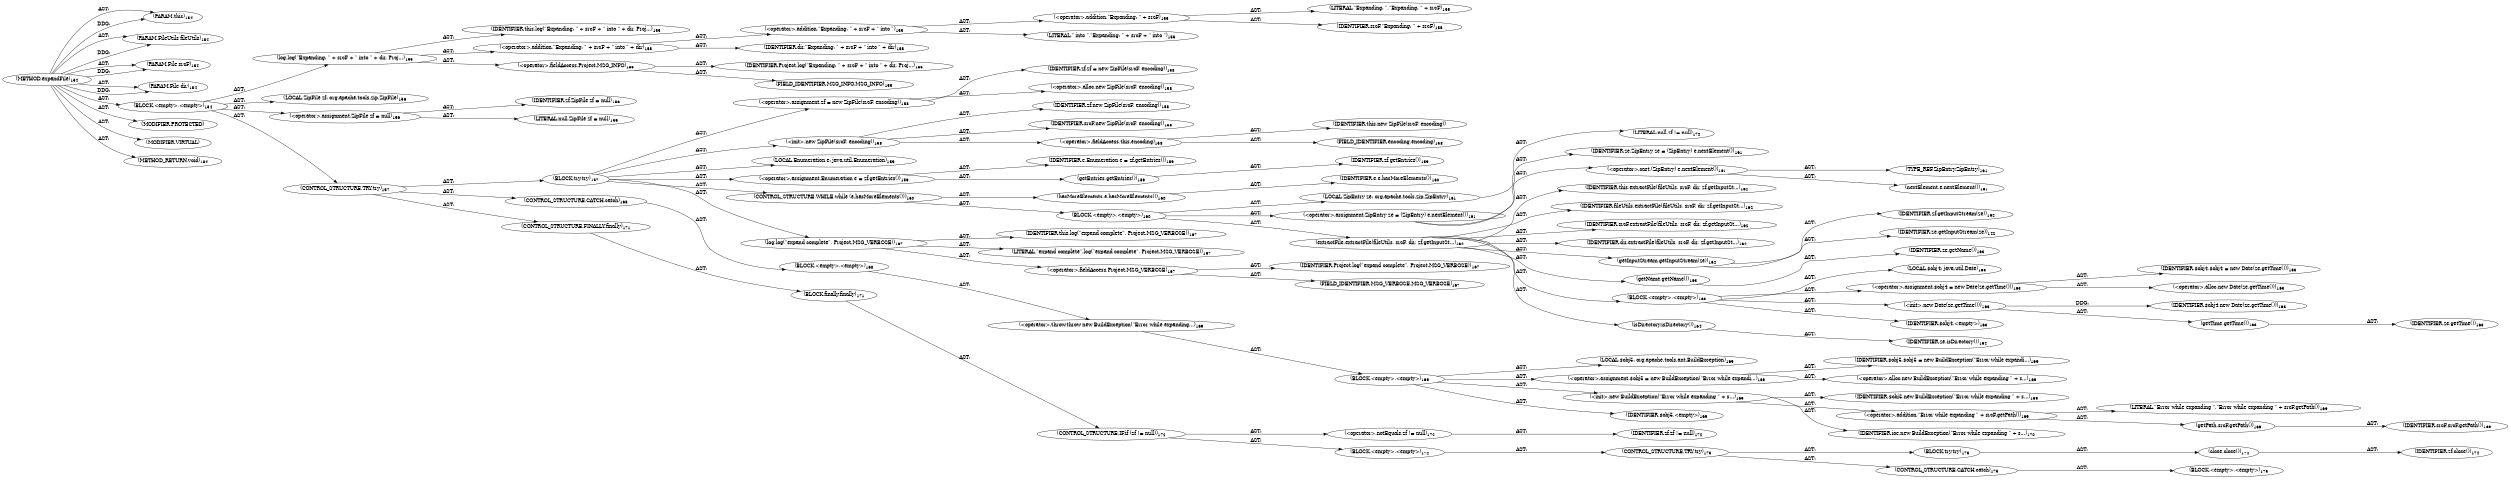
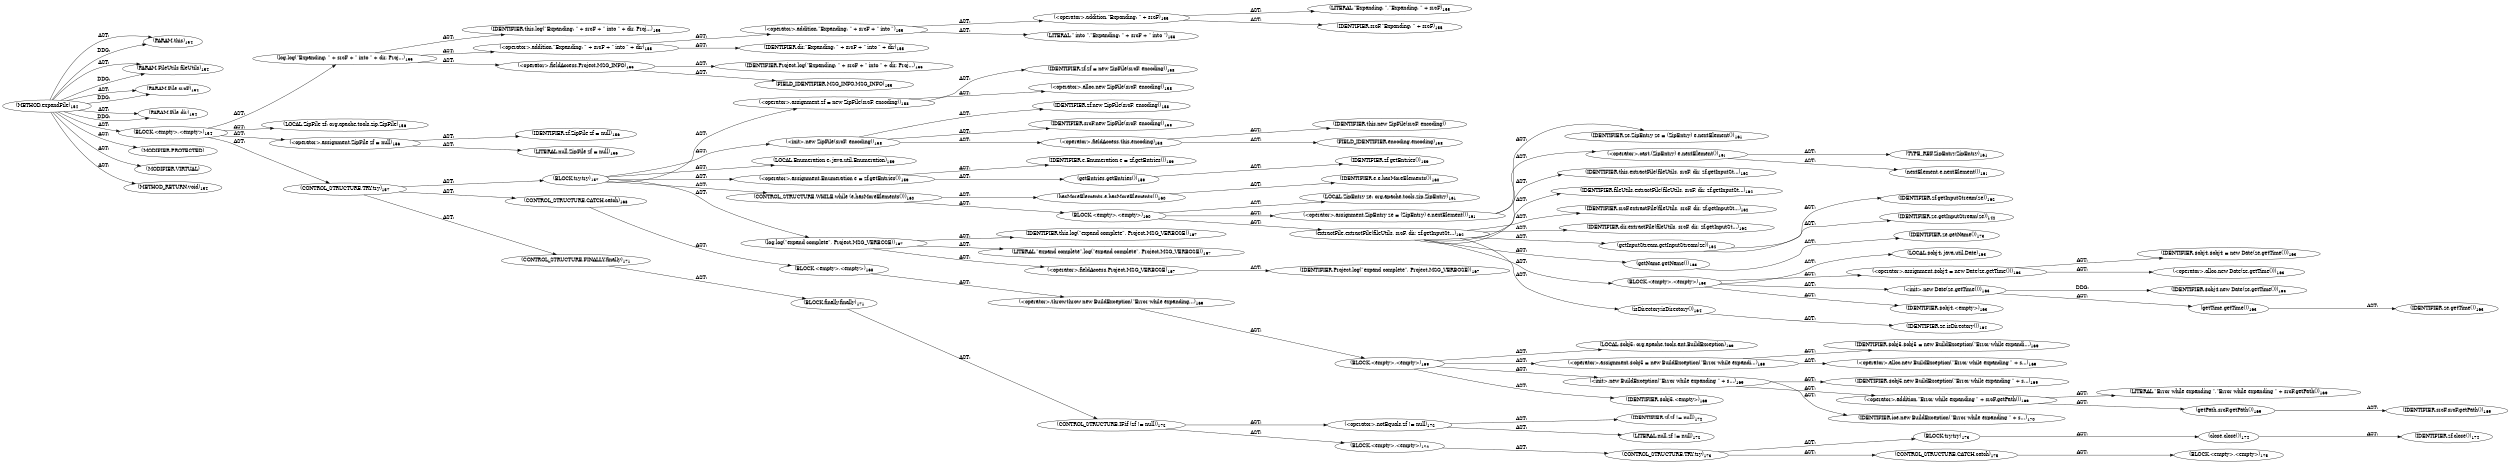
(1533, 143) -> (1532, 431)
(1981, 251) -> (1981, 235)
(1390, 285) -> none
